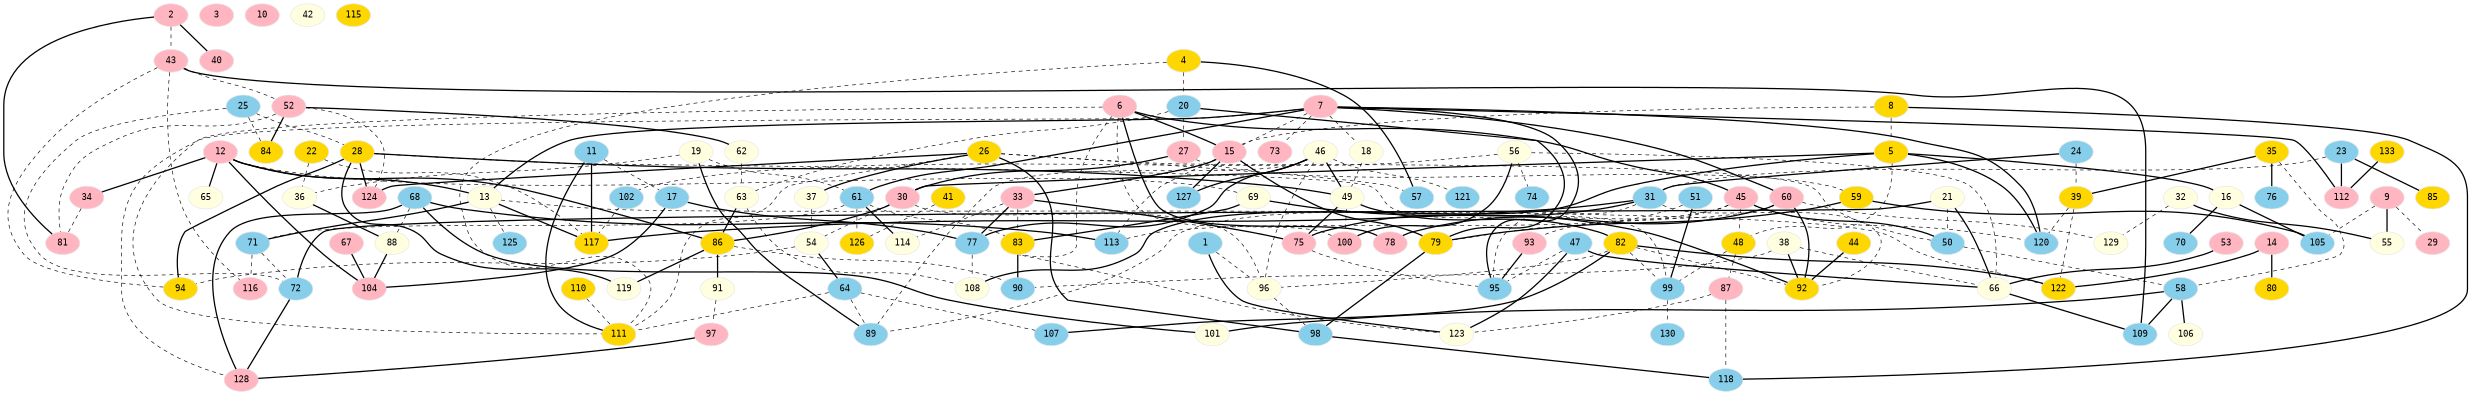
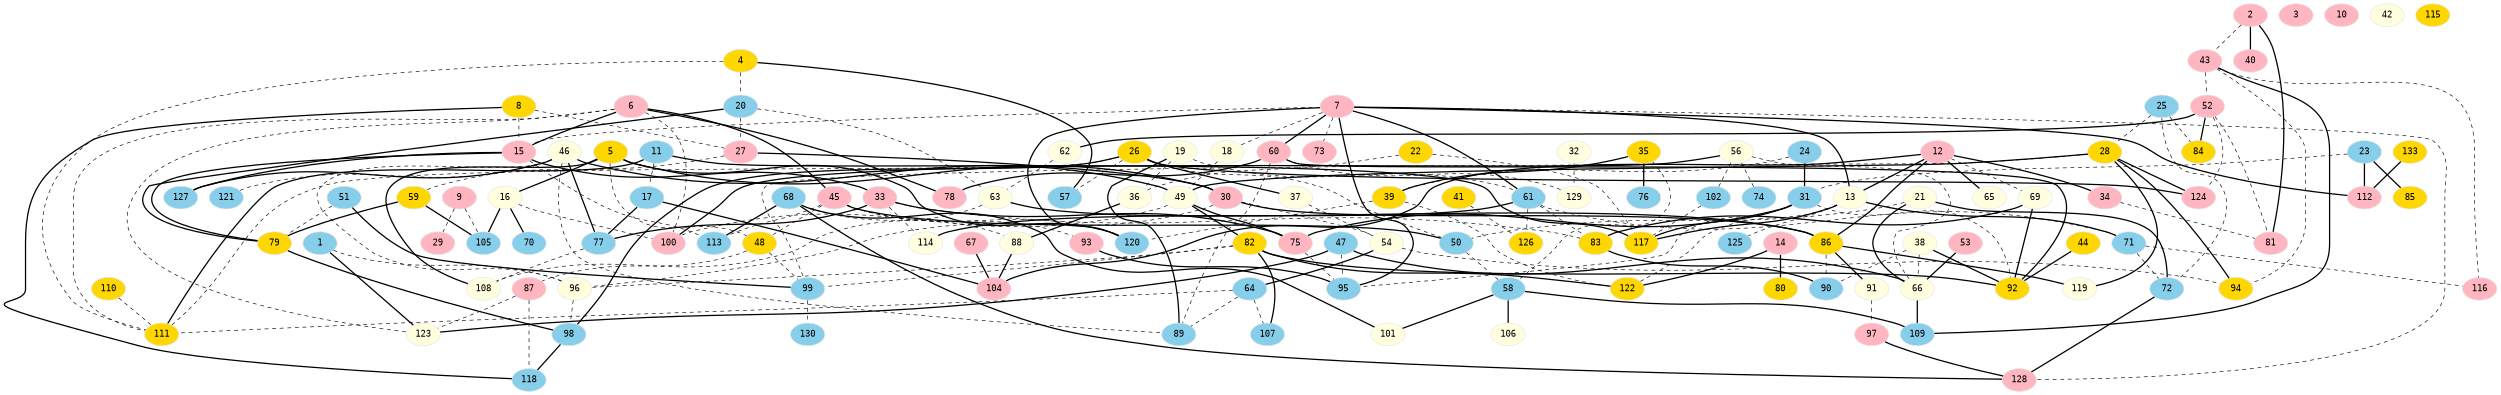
(1891, 129) -> (620, 127)
none -> (585, 223)
(2387, 243) -> none
(1689, 260) -> (1629, 274)
